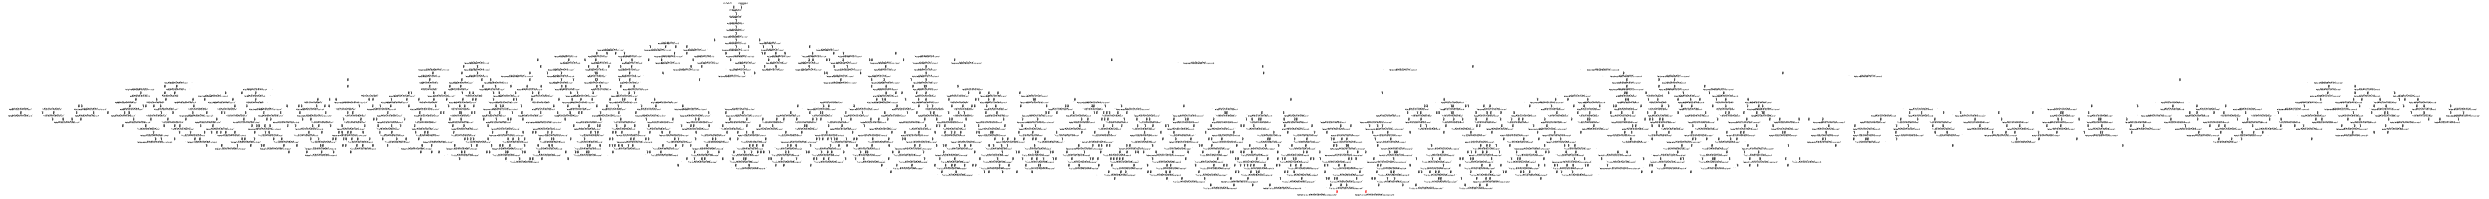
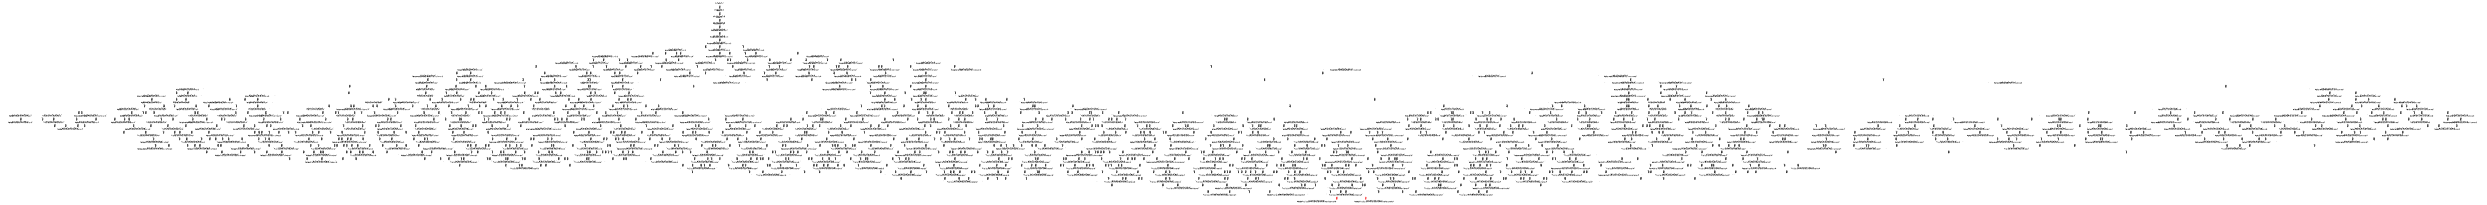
(731, 7) -> (719, 7)
